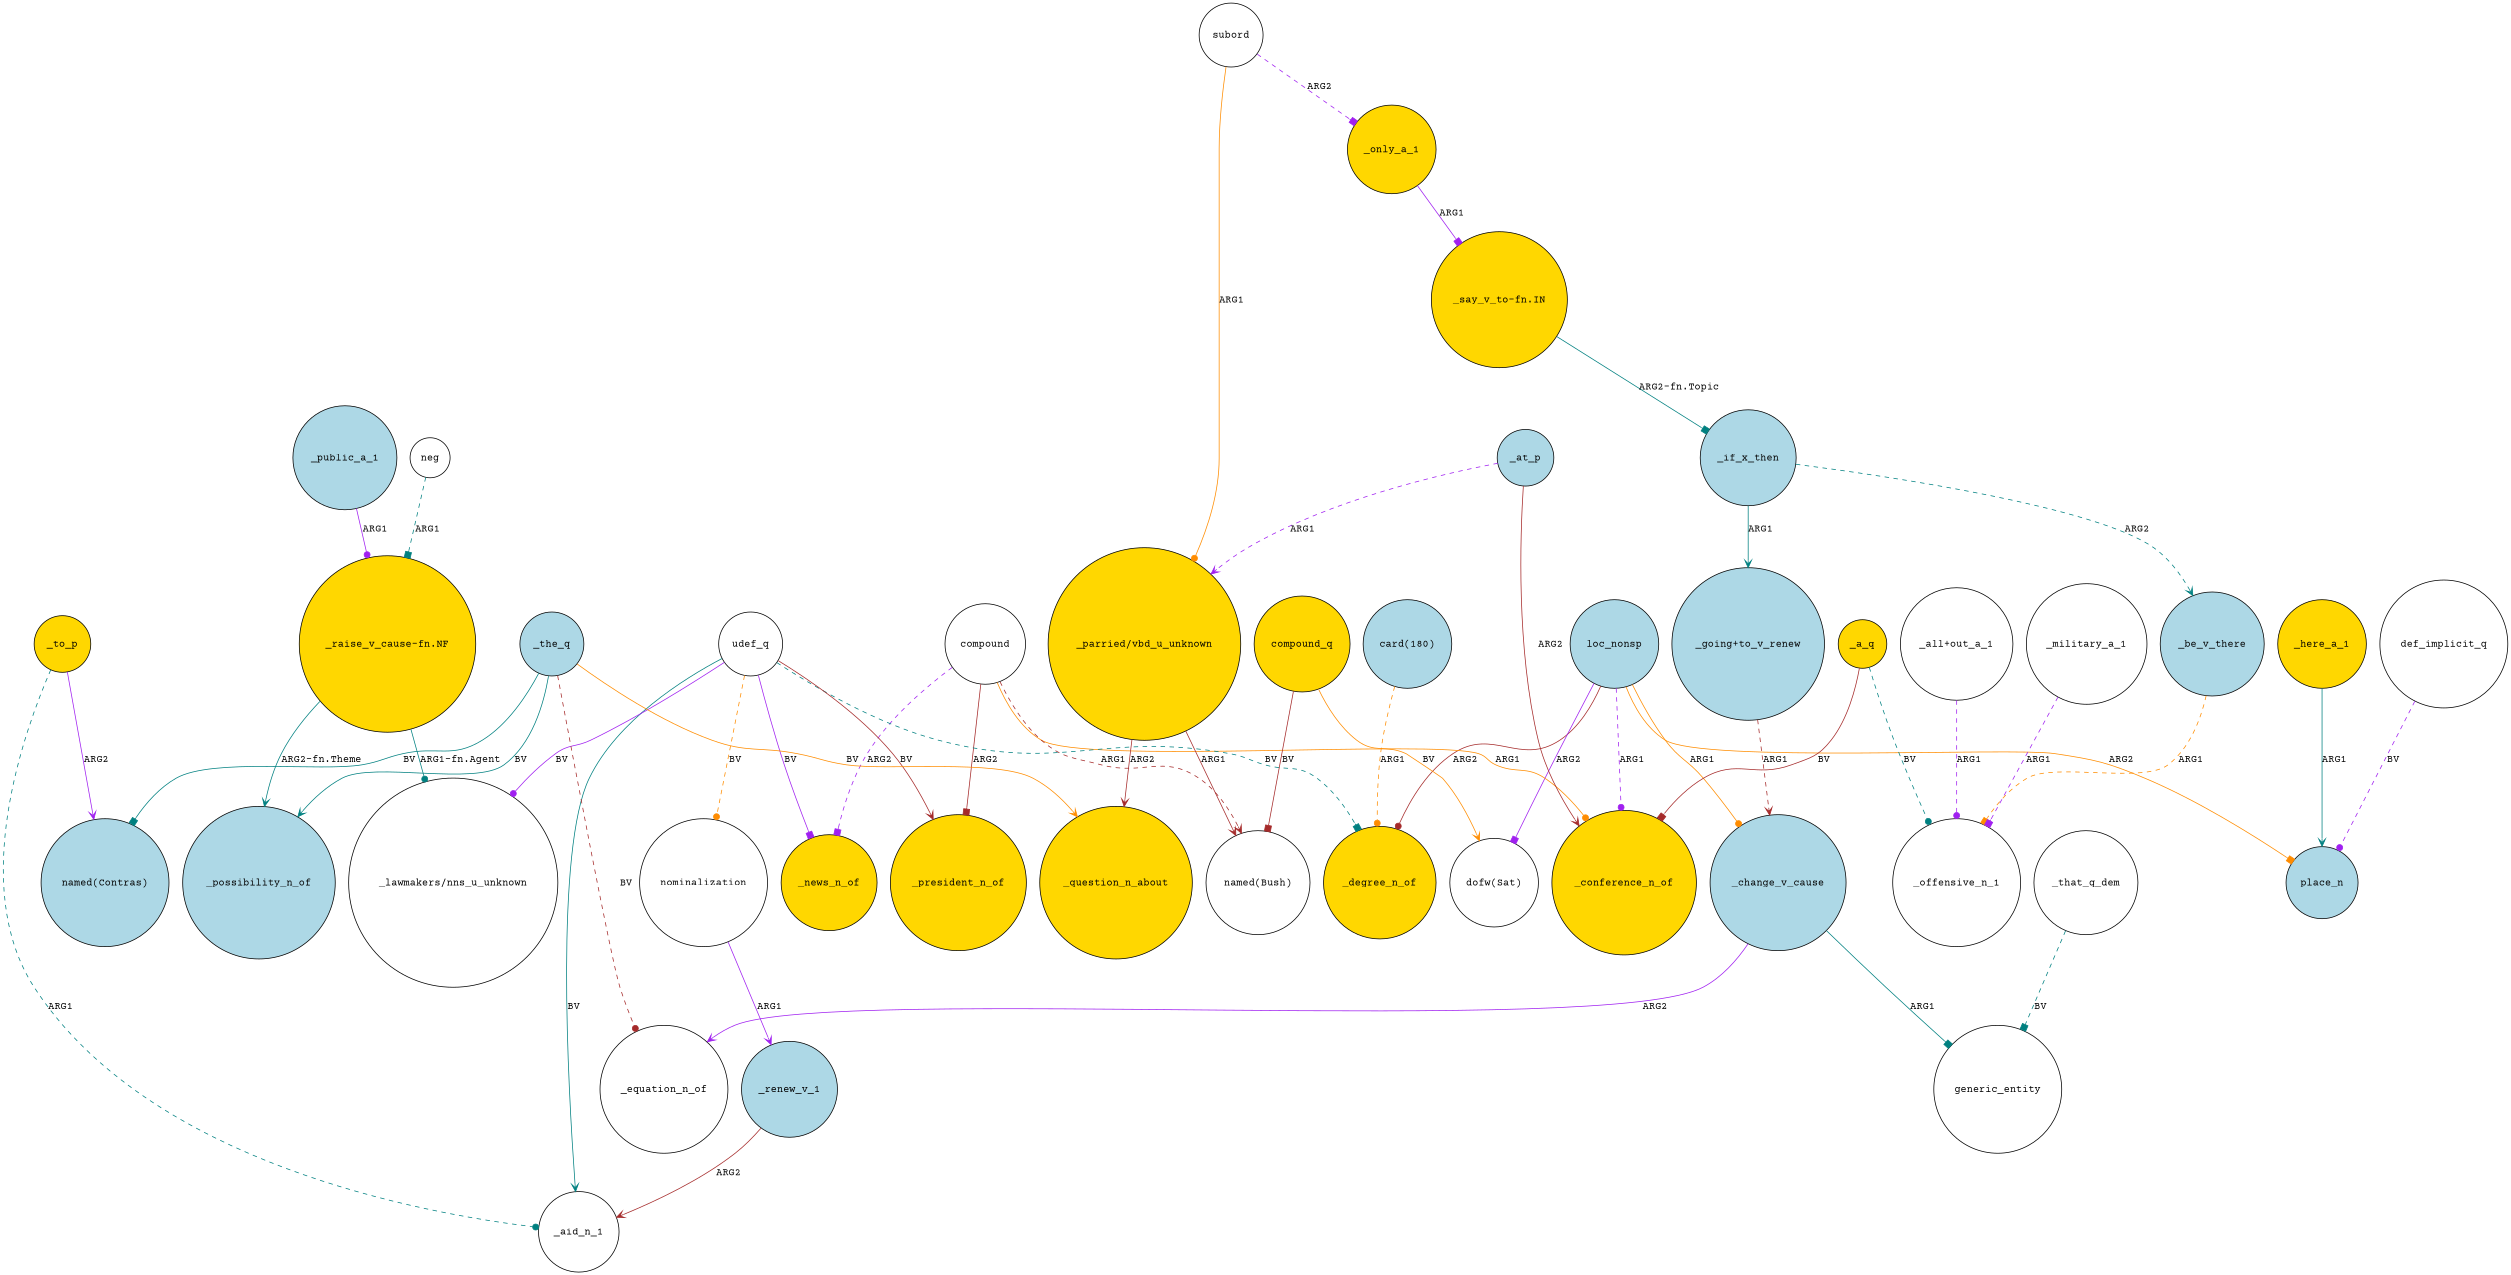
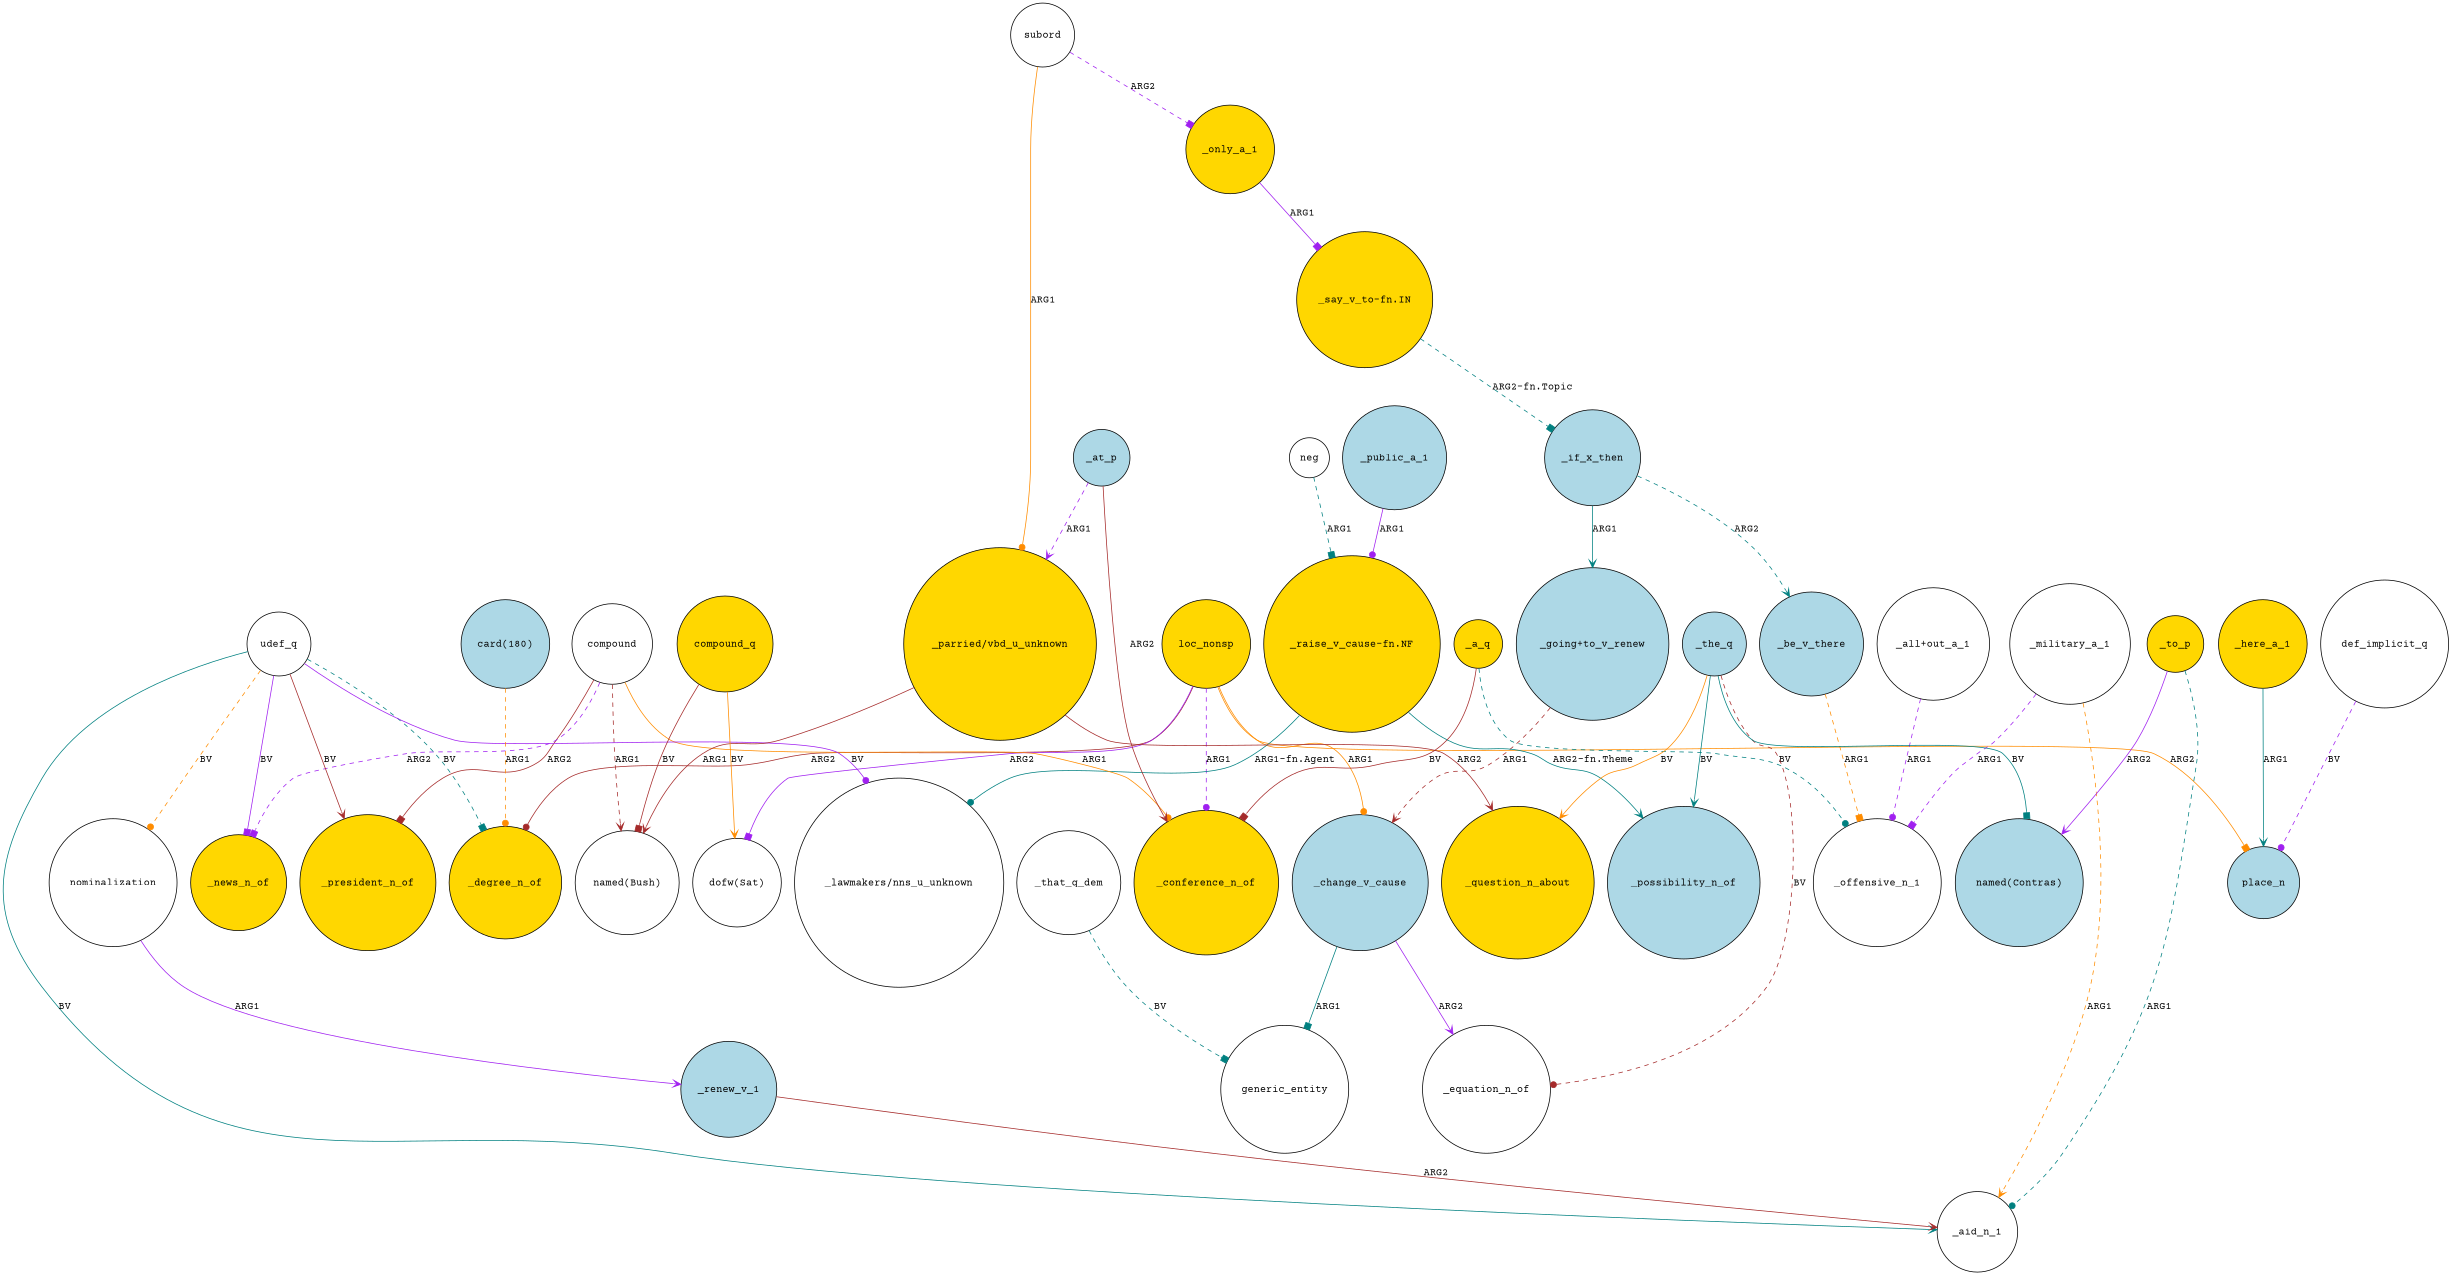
(1629, 382) -> (1484, 382)
(1614, 644) -> (1206, 644)
none -> (2096, 956)
